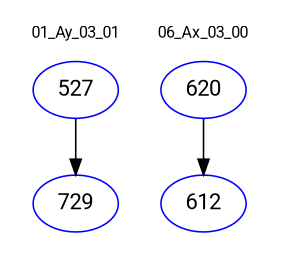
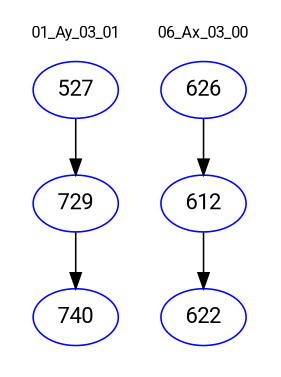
(204, 90) -> (204, 90)
none -> (76, 317)
none -> (204, 317)
